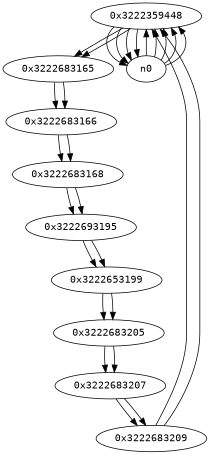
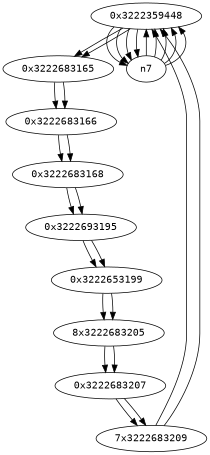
(146, 69) -> (146, 69)
(109, 333) -> (109, 333)
(151, 439) -> (151, 439)
